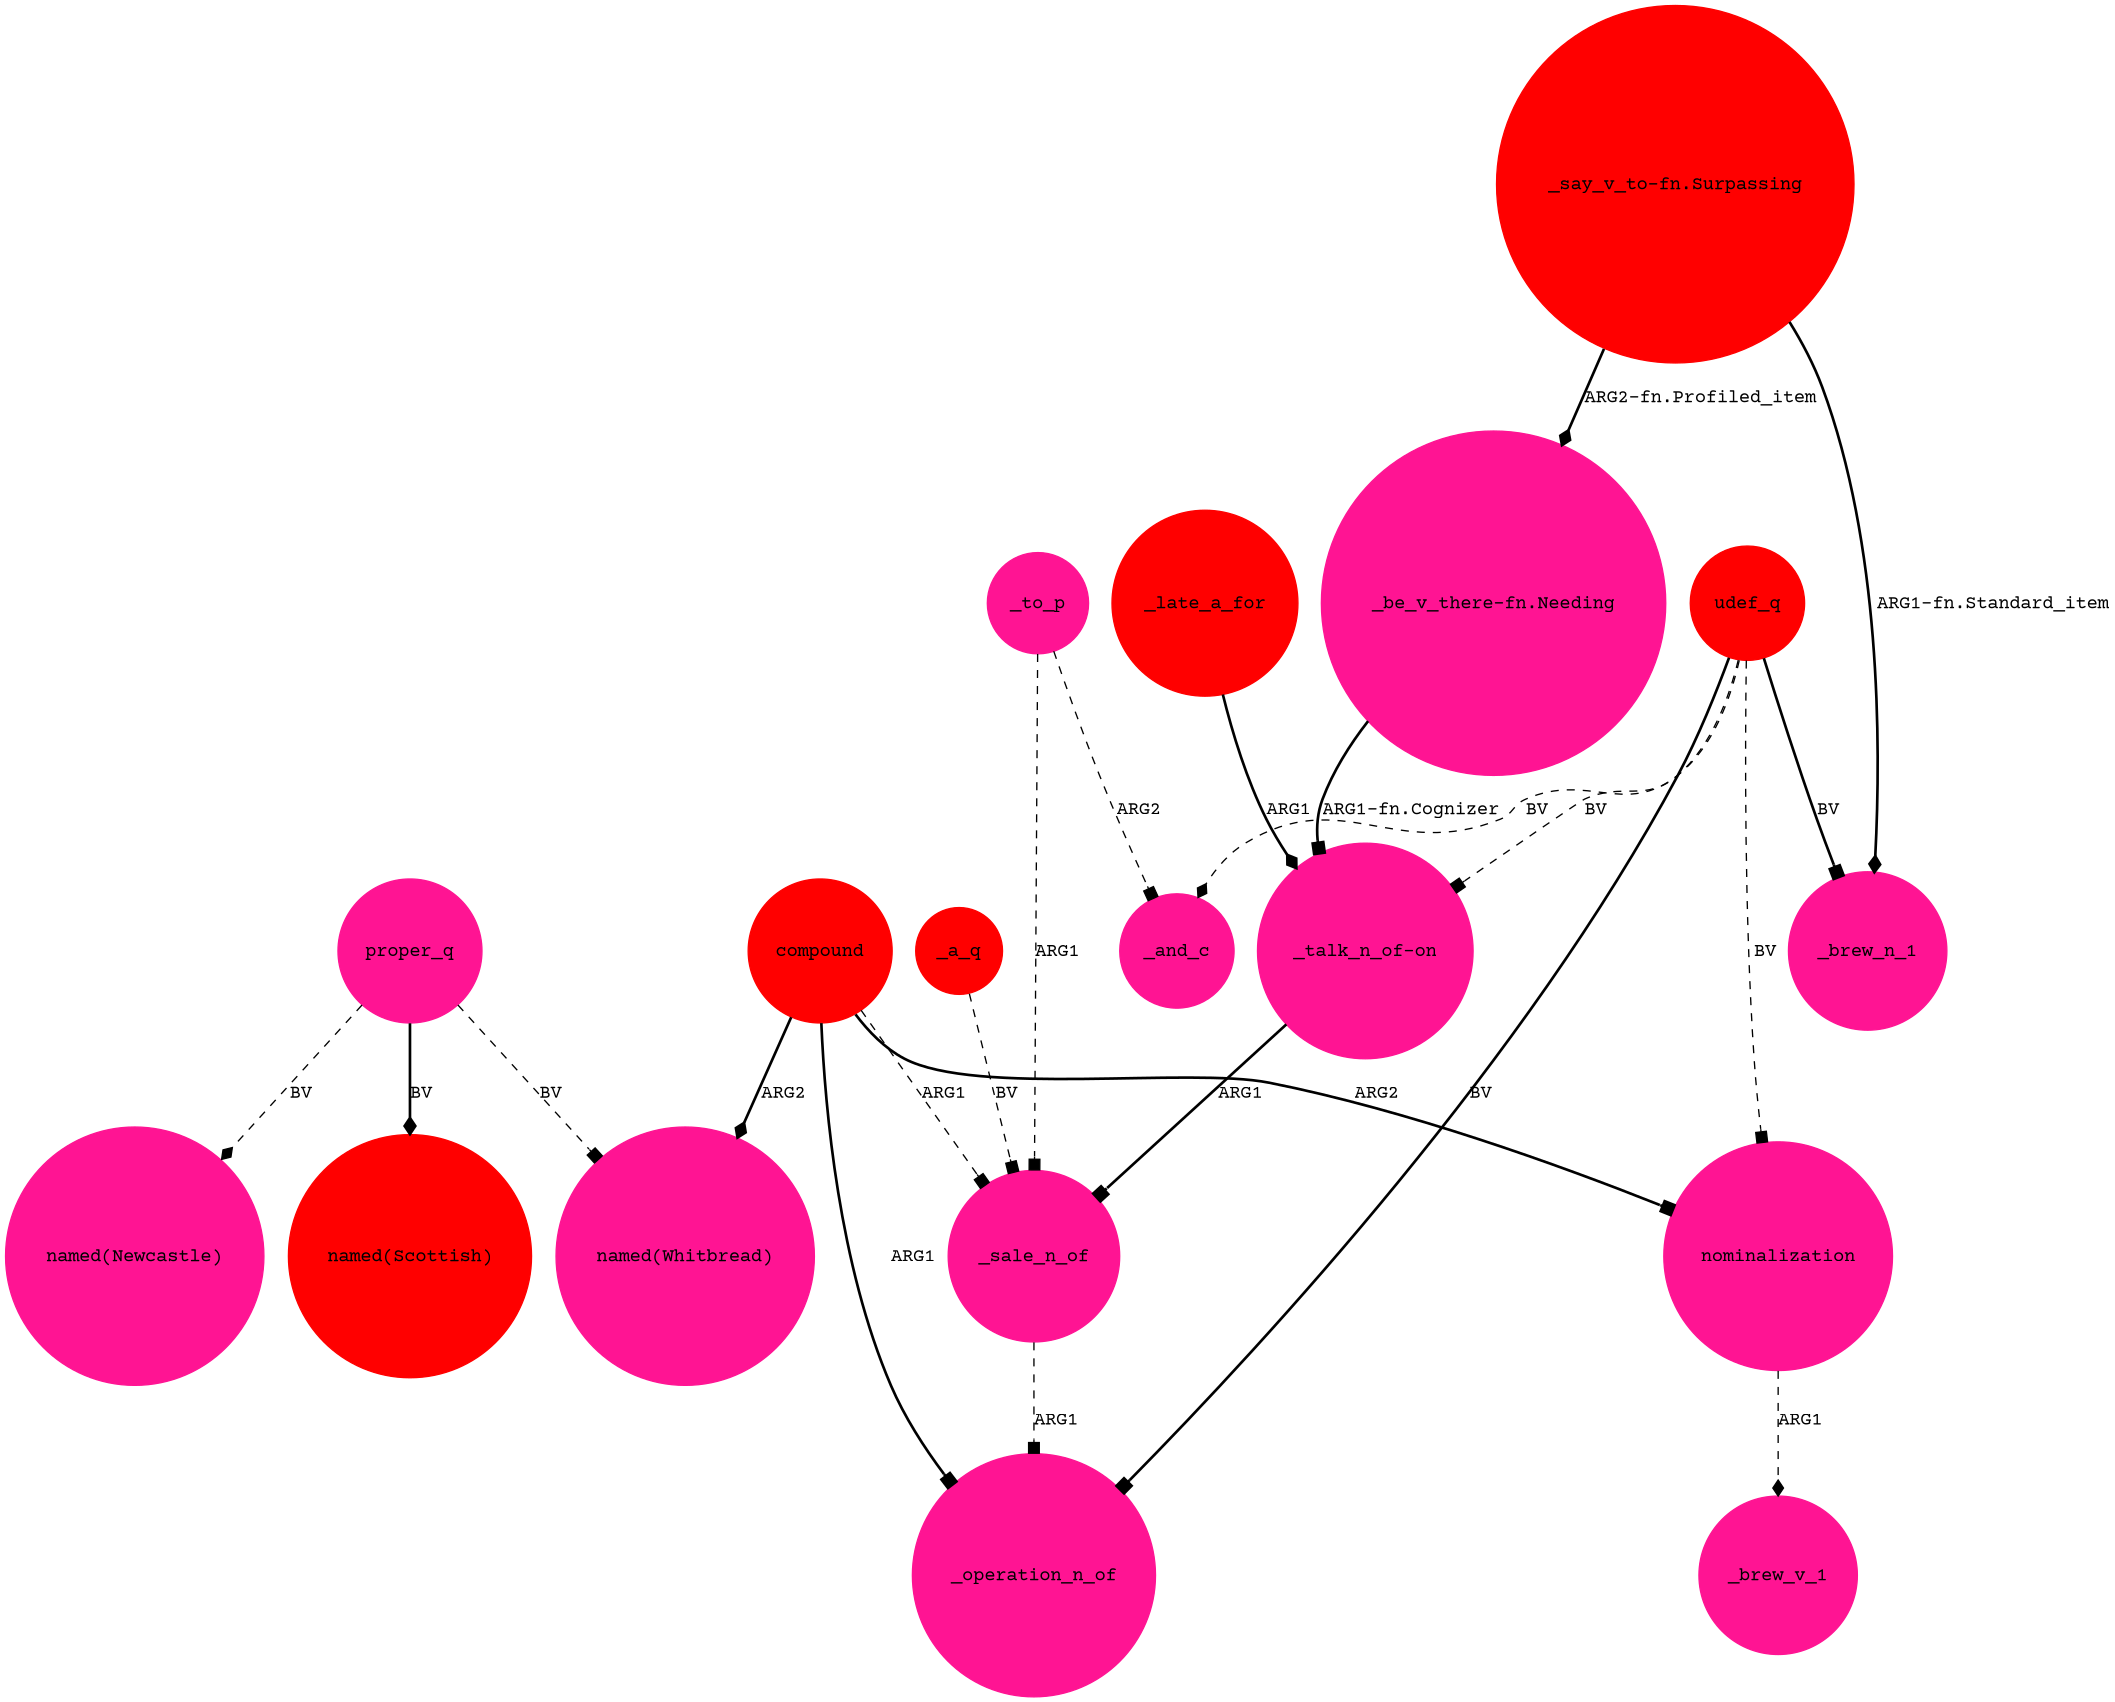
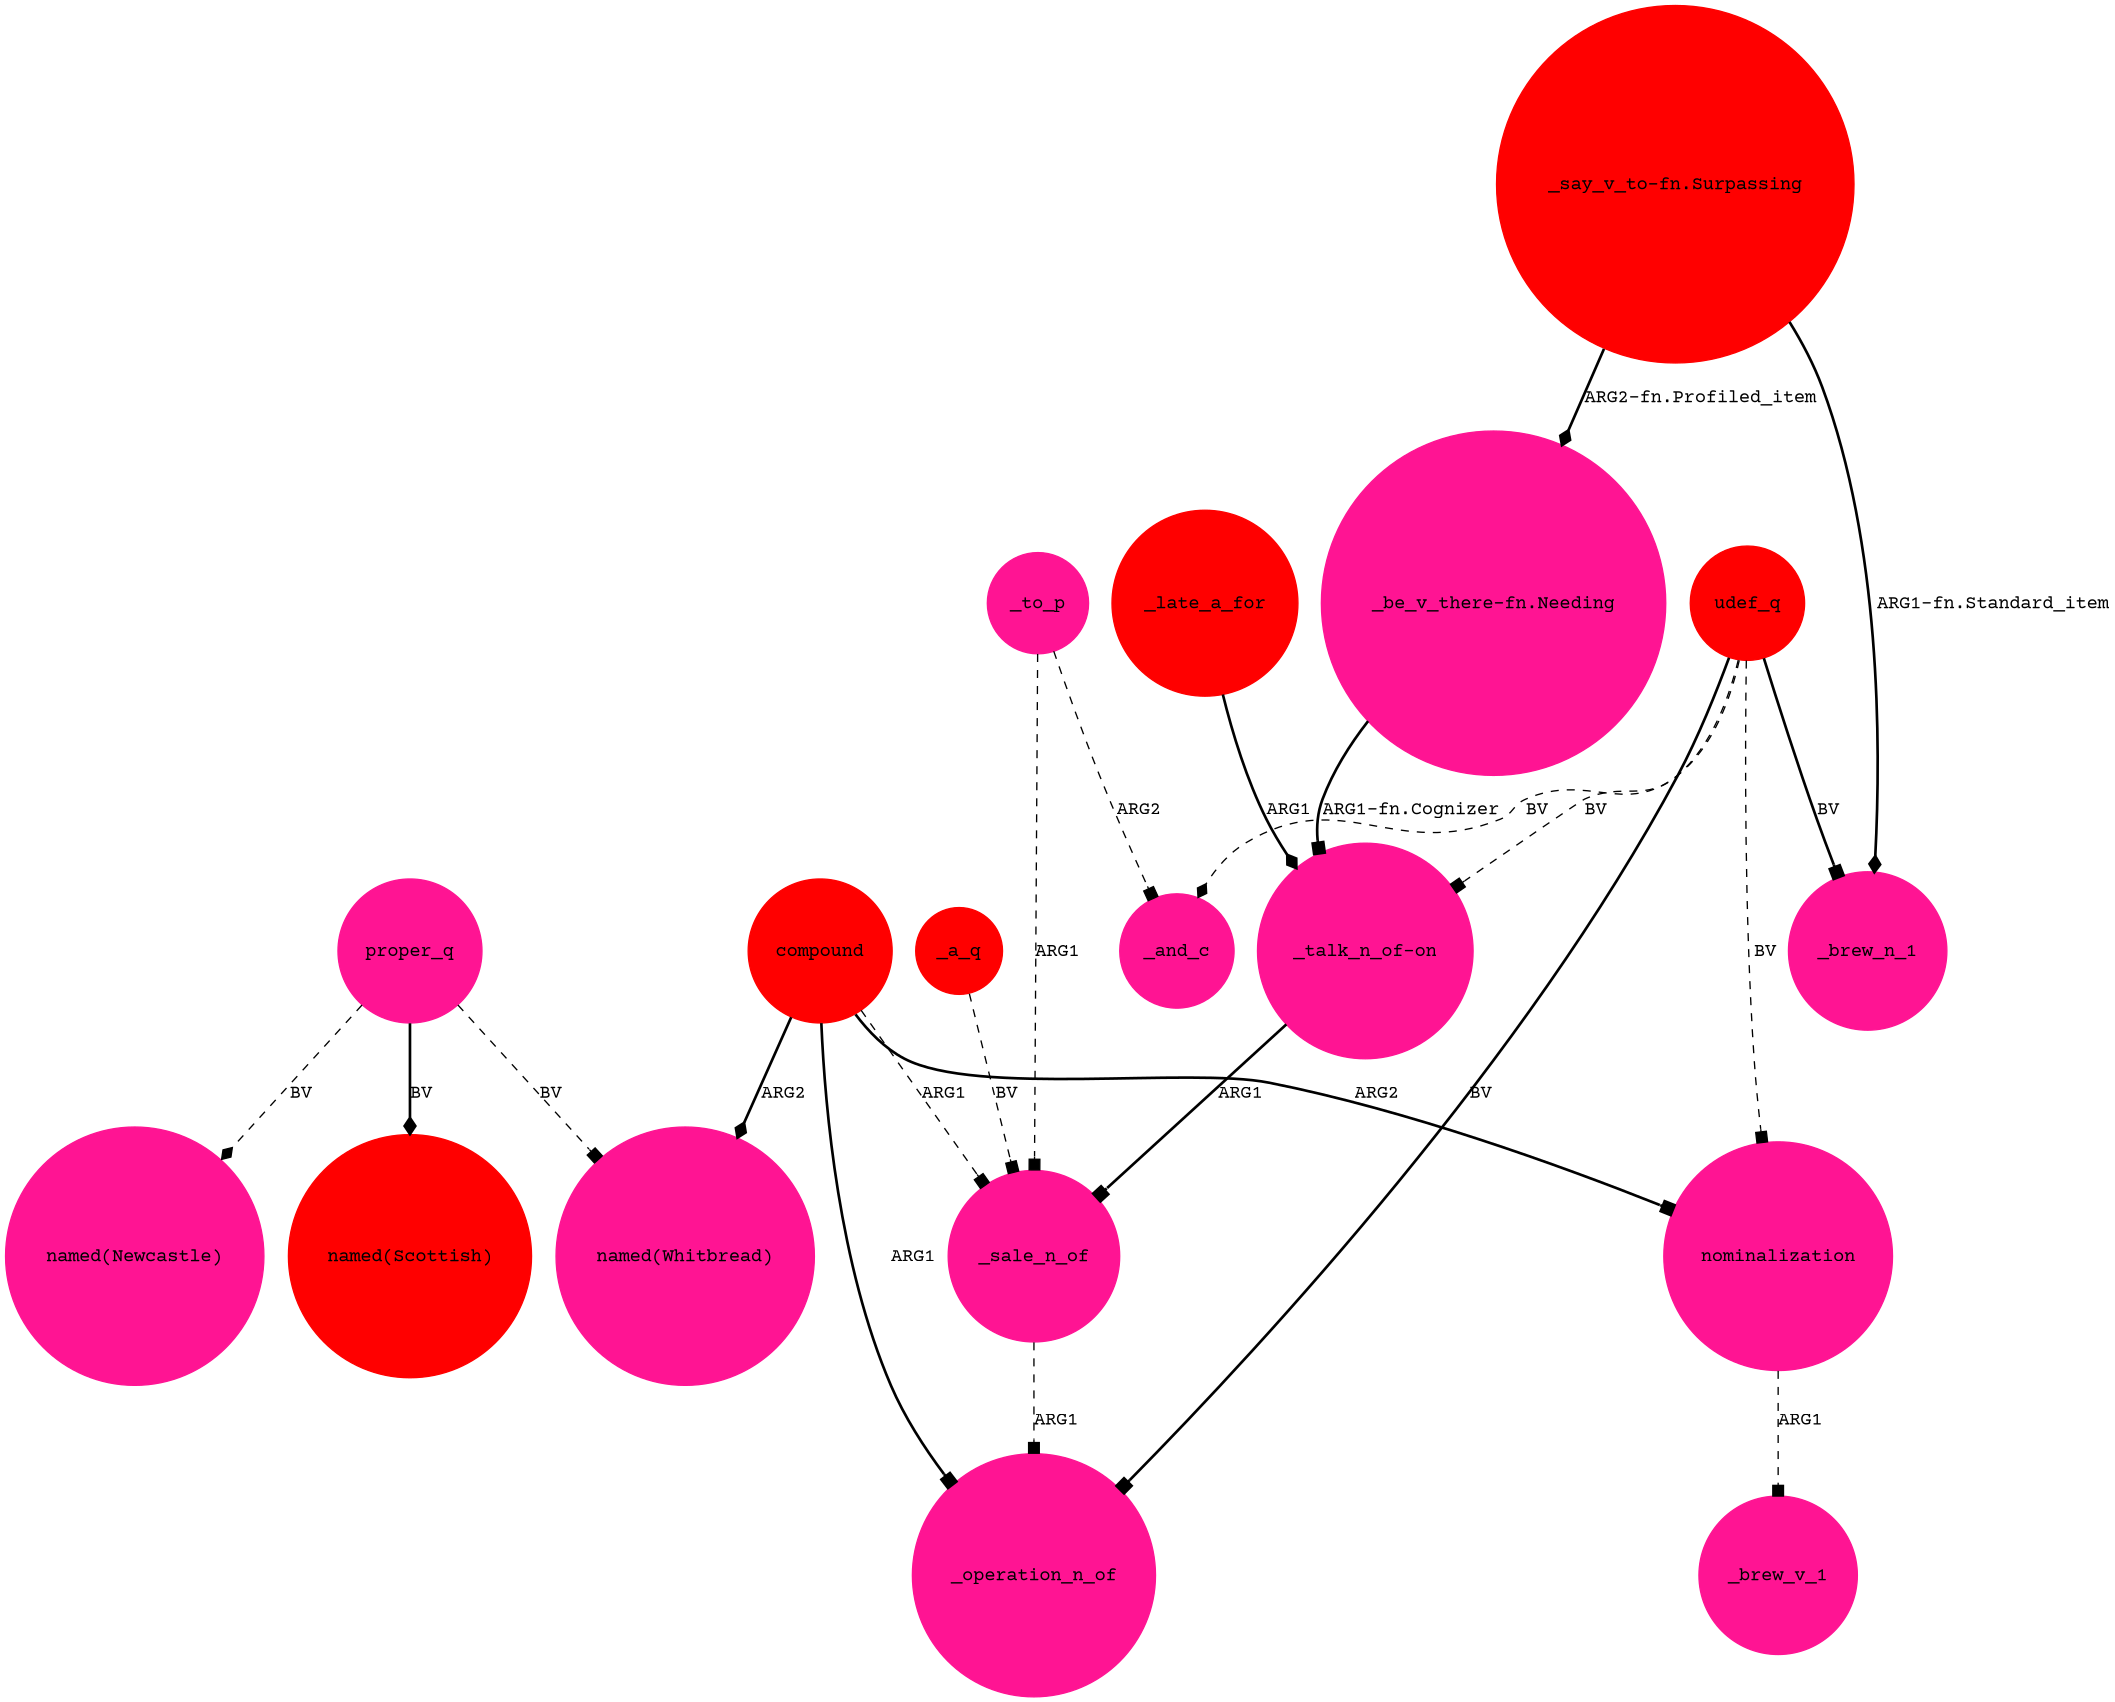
(1778, 1425) -> (1778, 1427)
